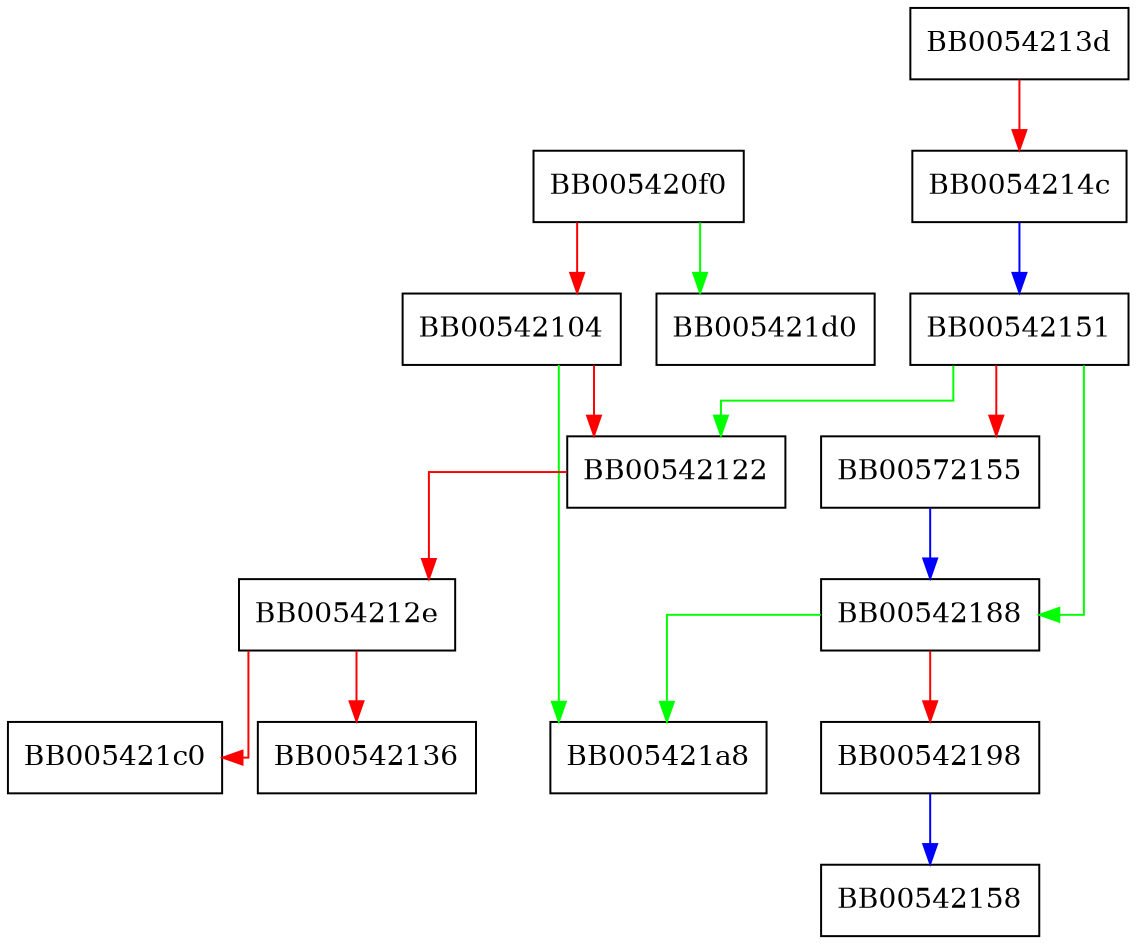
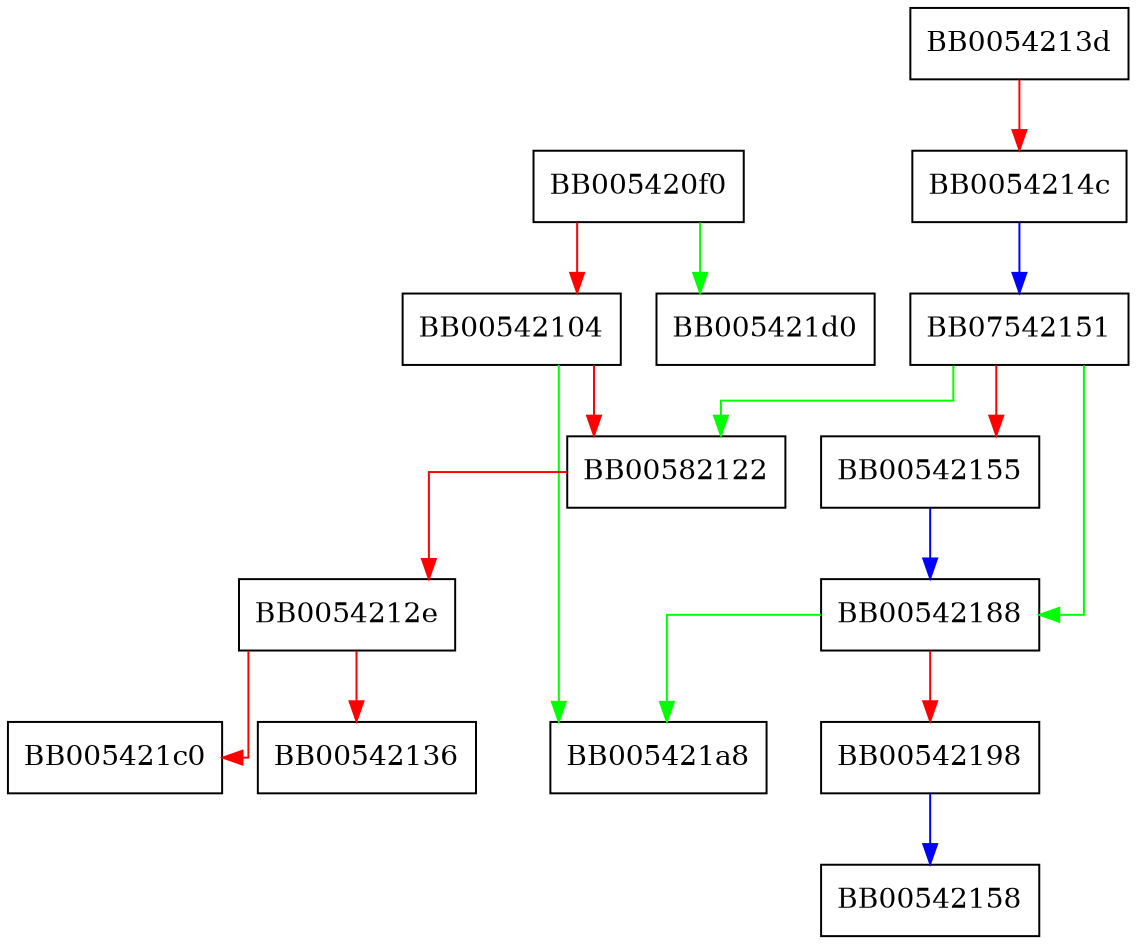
(1019, 329) -> (1019, 329)
(676, 472) -> (676, 472)
(930, 472) -> (930, 472)
